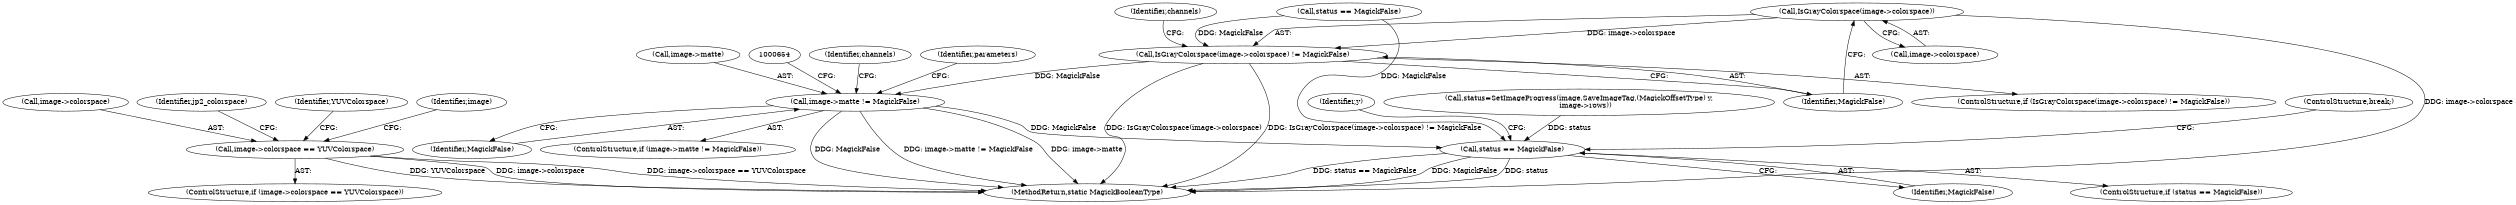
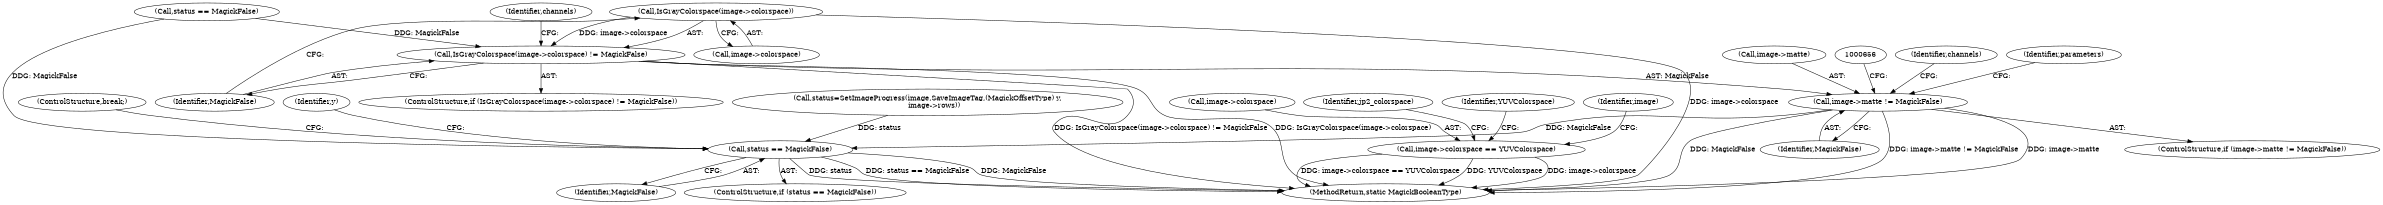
(775, 55) -> (1861, 55)
(1068, 76) -> (1678, 76)
(295, 193) -> none
